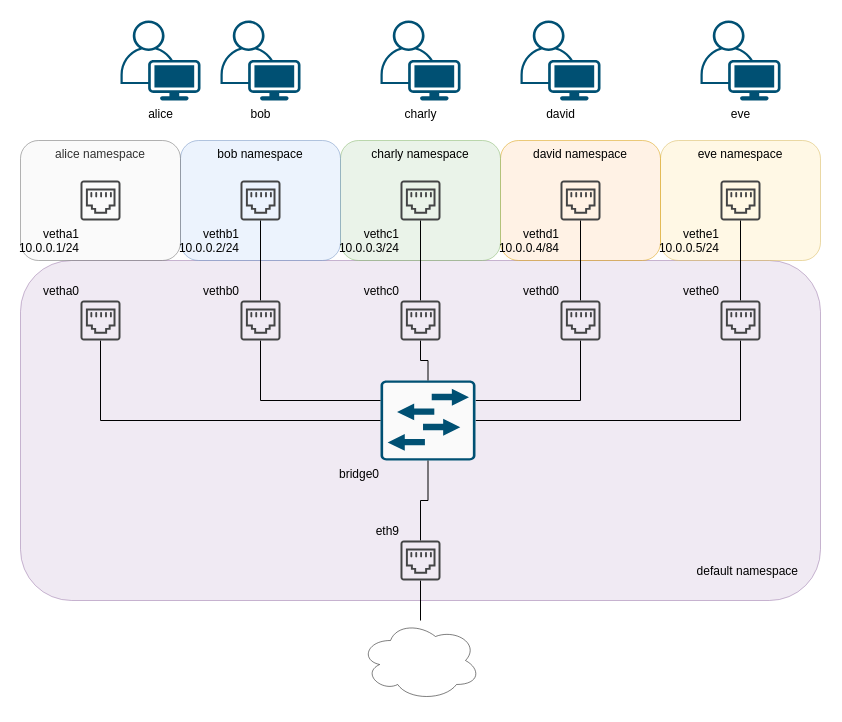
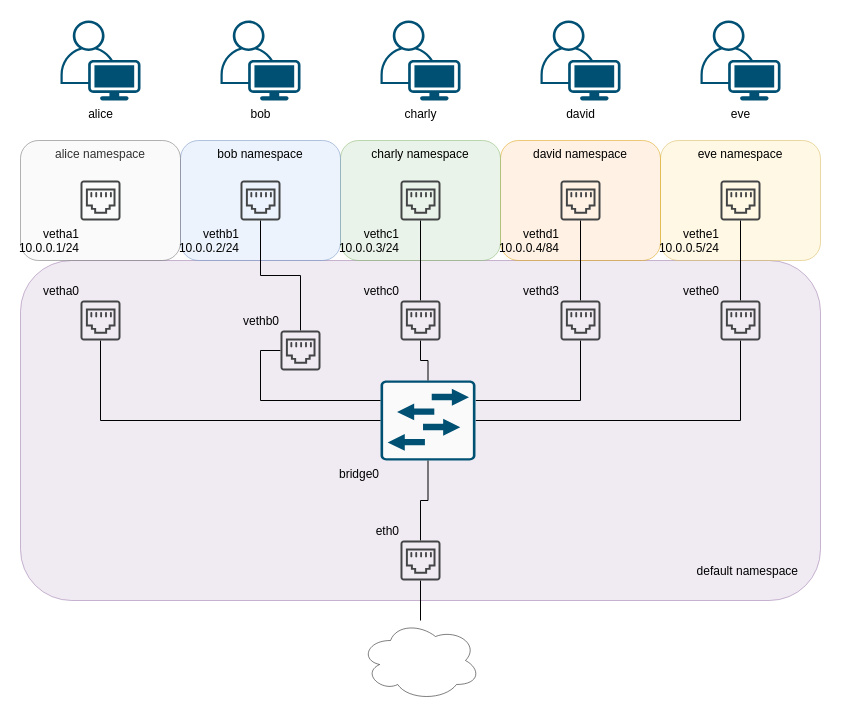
(161, 61) -> (101, 61)
(561, 61) -> (581, 61)
(539, 290) -> (539, 290)
(261, 321) -> (301, 351)
(386, 530) -> (386, 530)
